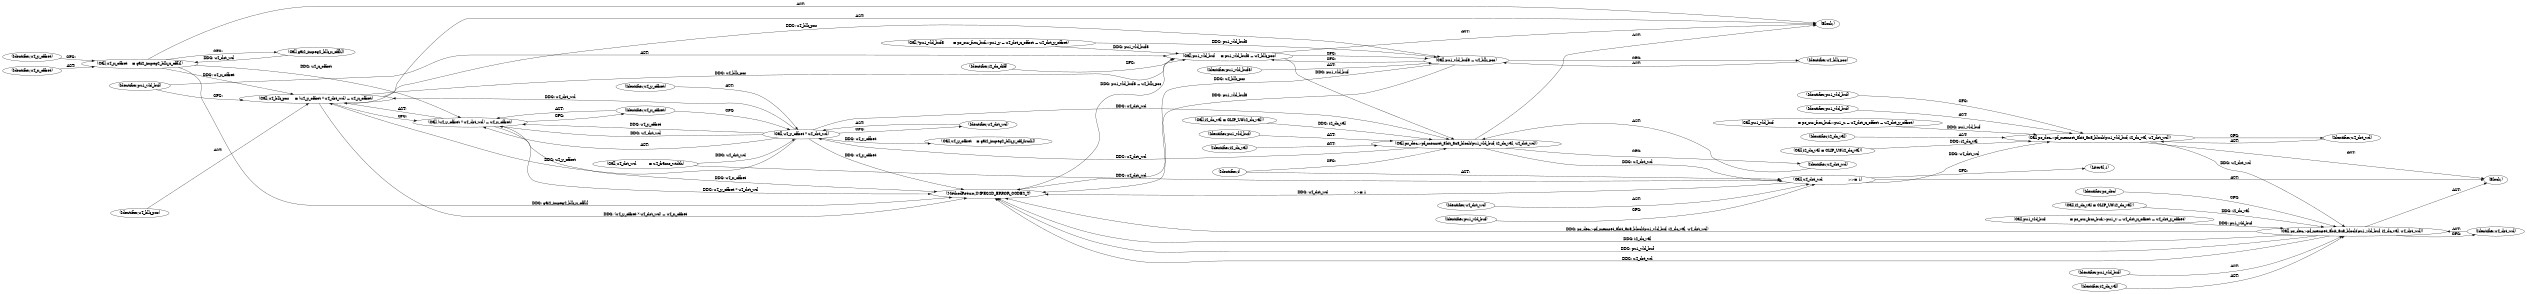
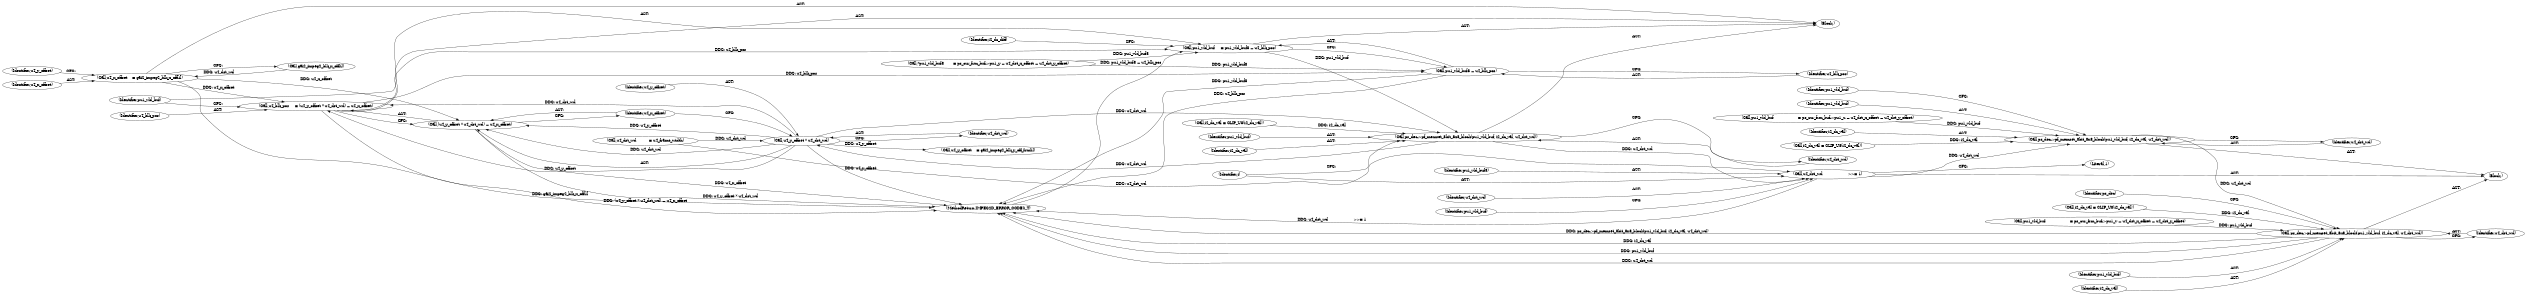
(1332, 59) -> (1332, 41)
(1345, 68) -> (1638, 172)
